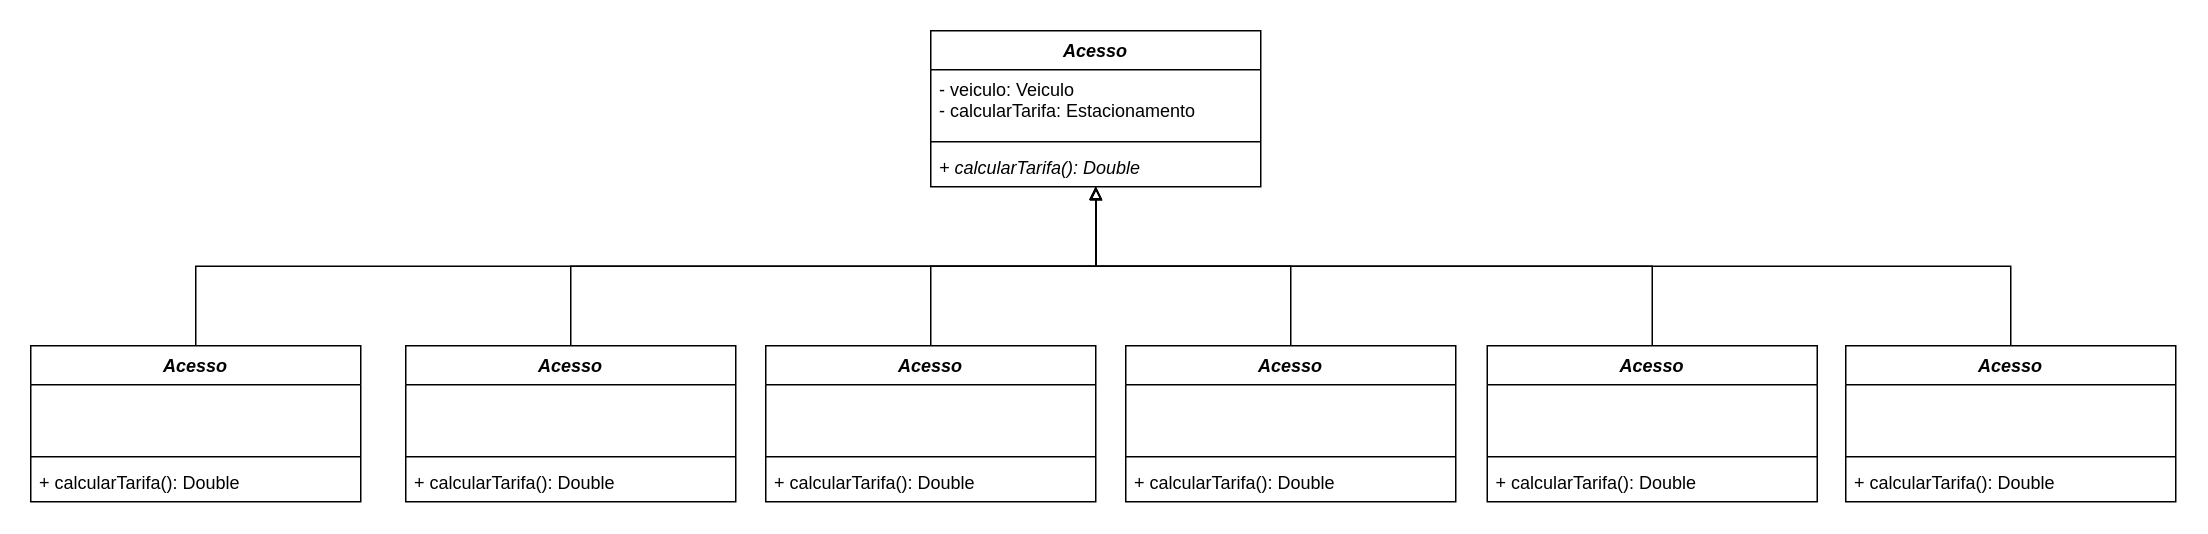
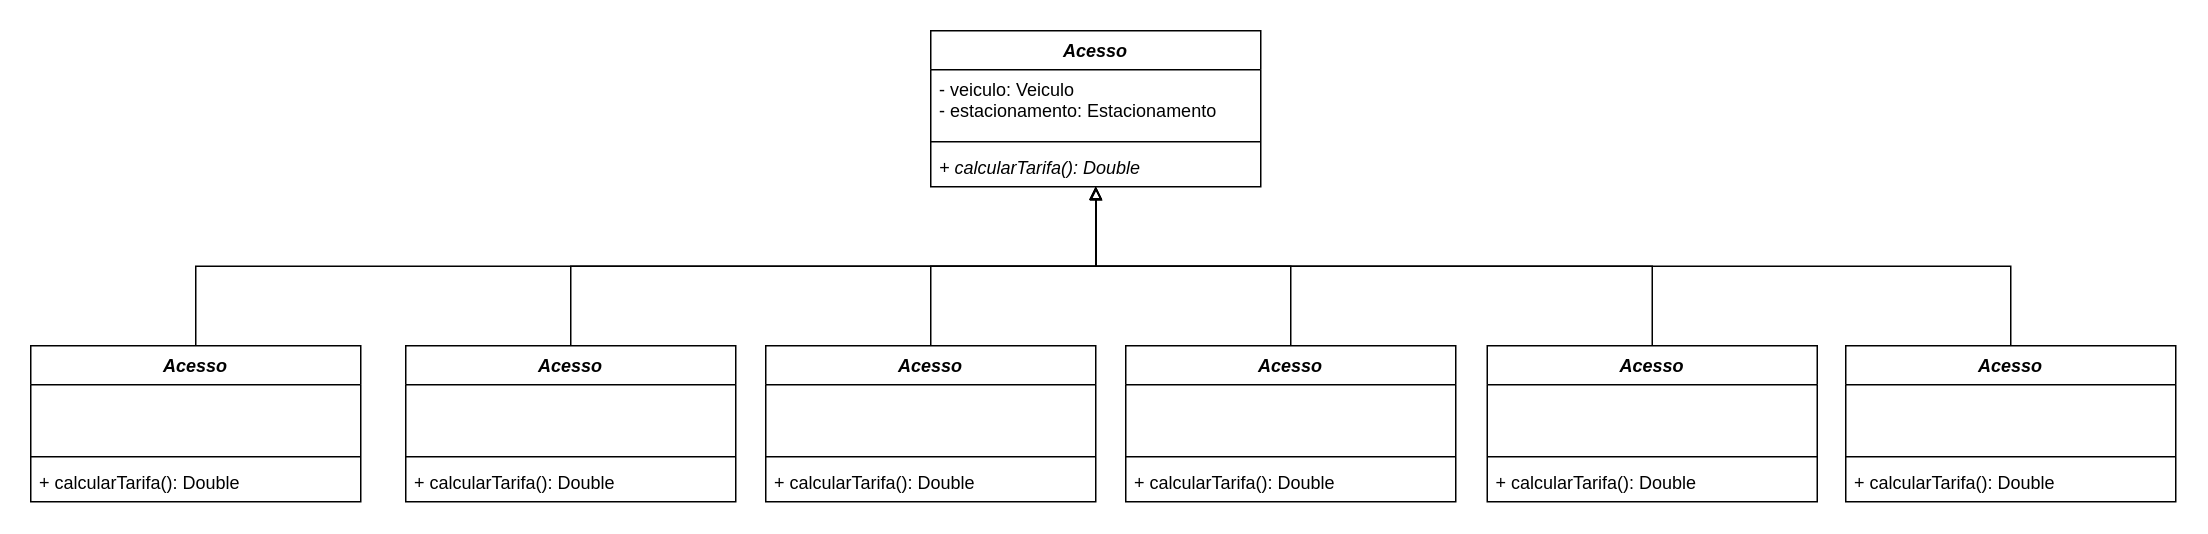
(1085, 102) -> (1089, 102)
